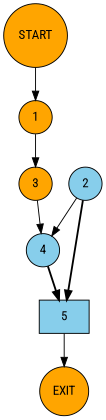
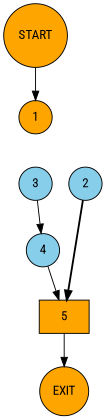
(36, 146) -> none
(36, 184) -> (36, 184)
(67, 213) -> none
(52, 279) -> (52, 279)
(64, 317) -> (64, 317)
